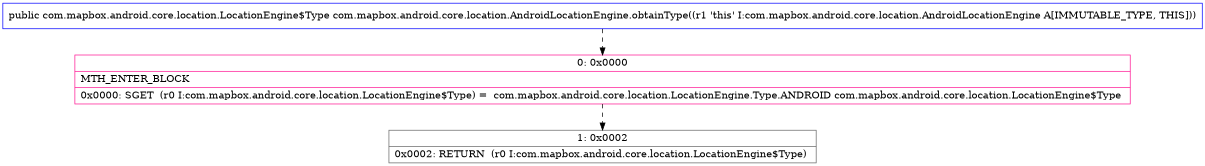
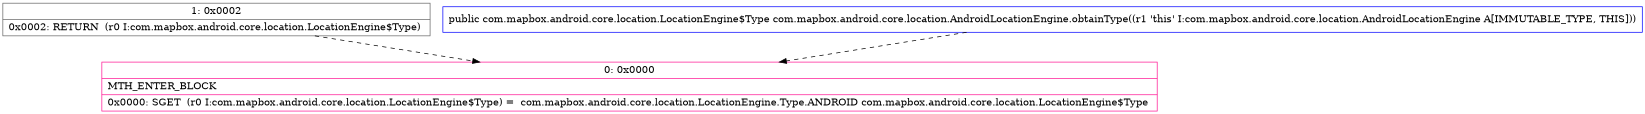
(603, 114) -> (394, 48)
